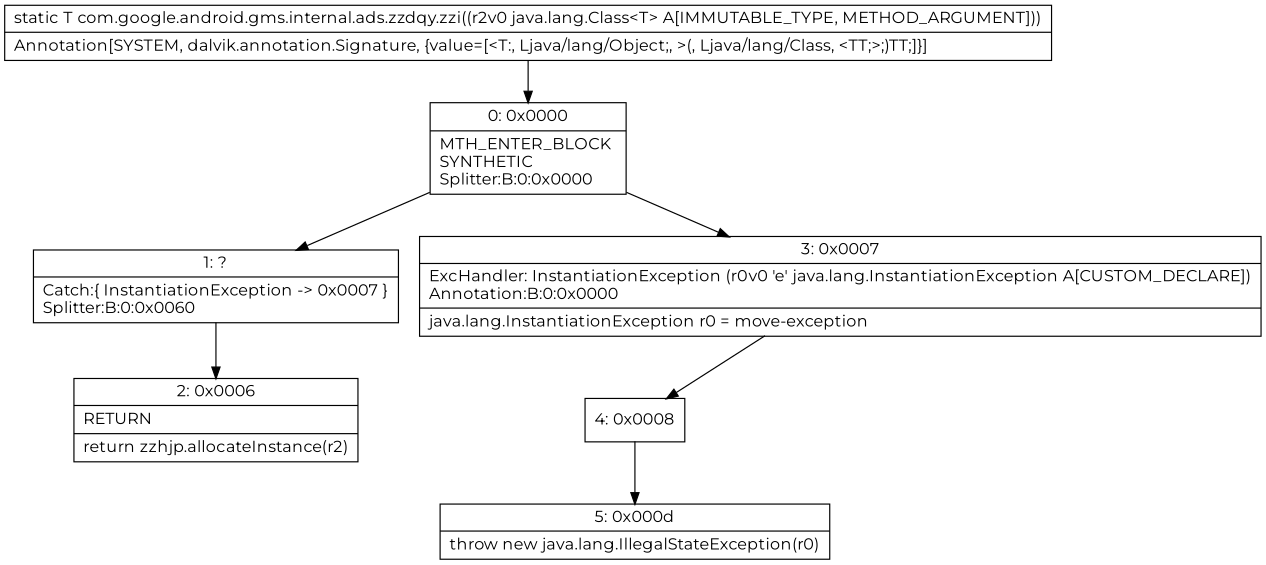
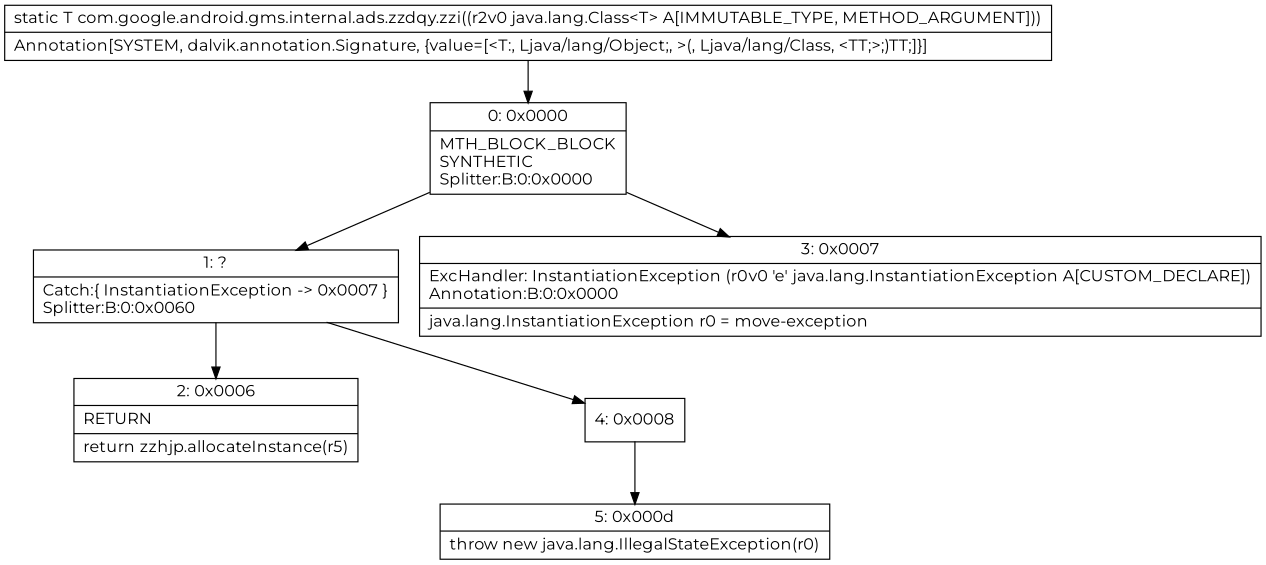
(526, 144) -> (528, 144)
(721, 364) -> (450, 361)
(216, 447) -> (216, 447)
